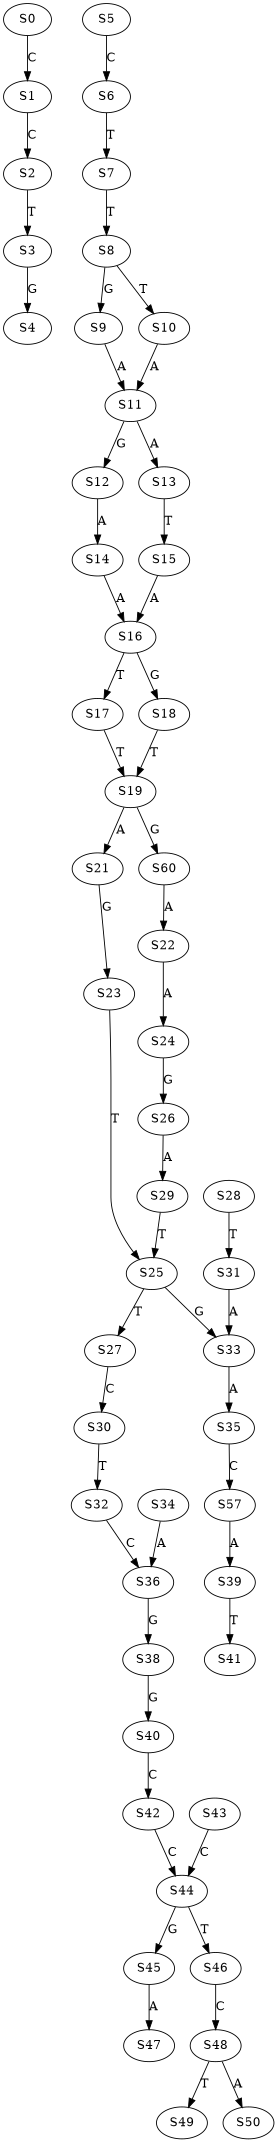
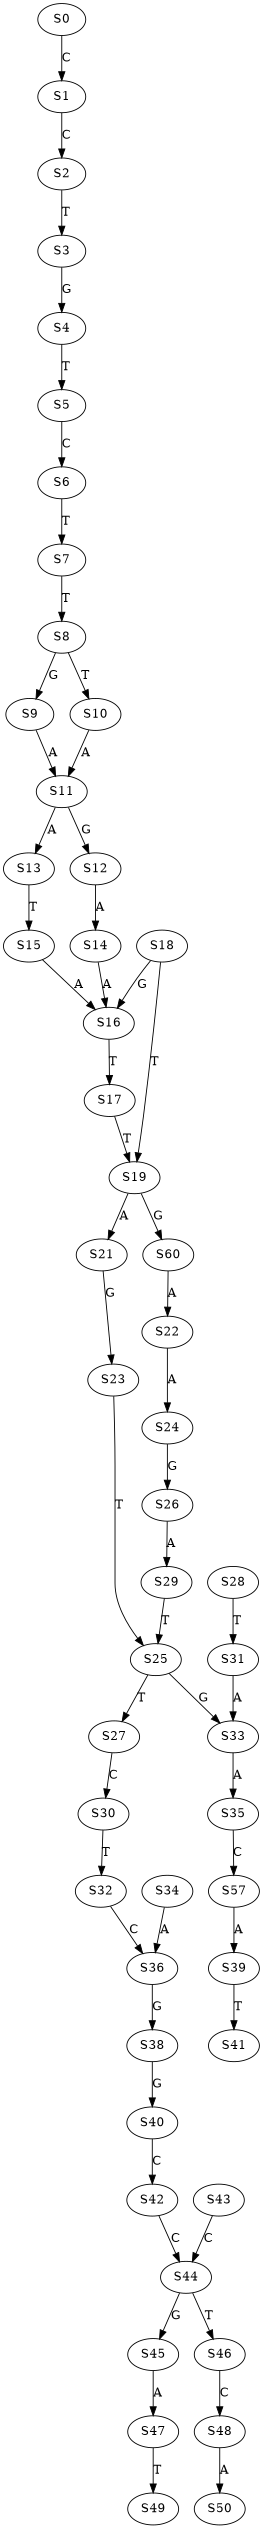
none -> (62, 363)
(146, 672) -> (136, 980)
(201, 2080) -> (153, 2466)
